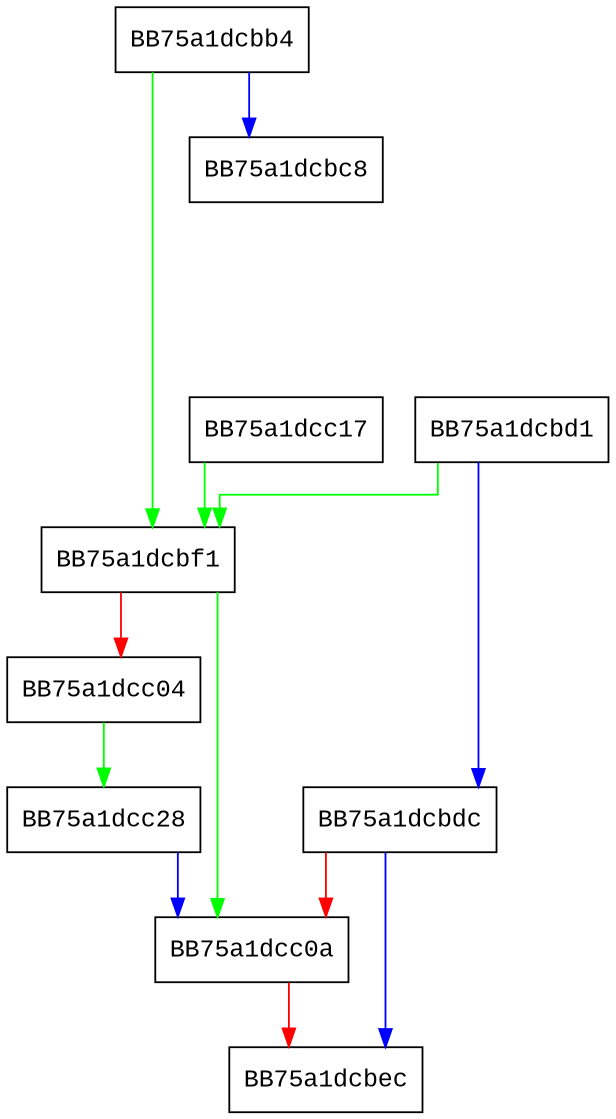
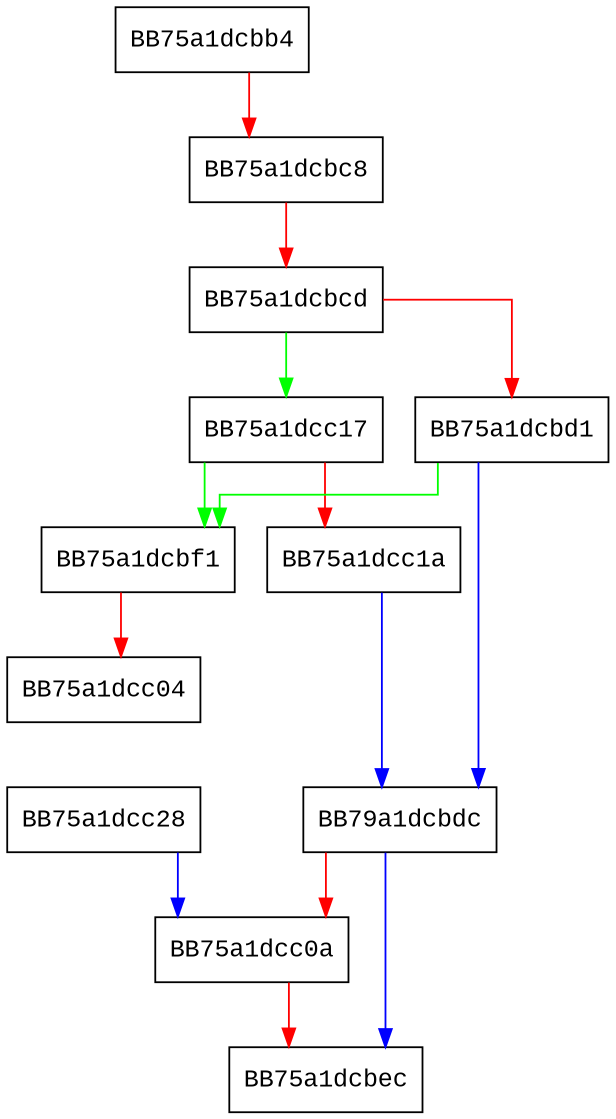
(249, 95) -> (249, 95)
(153, 291) -> none
none -> (286, 300)
none -> (364, 560)
(104, 745) -> none
(218, 746) -> none
(400, 820) -> (400, 820)
